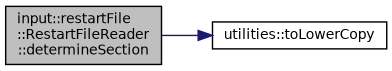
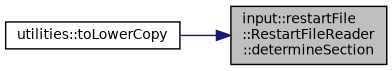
(180, 35) -> (198, 35)
